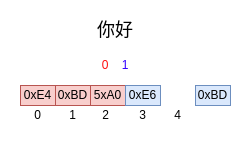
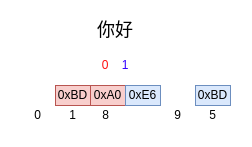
(38, 96) -> none
(108, 96) -> (108, 96)
(106, 116) -> (106, 116)
(143, 116) -> none
(178, 116) -> (178, 116)
none -> (213, 116)
